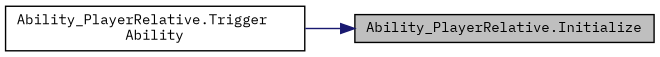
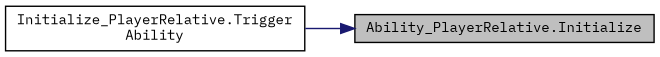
(155, 29) -> (155, 29)
